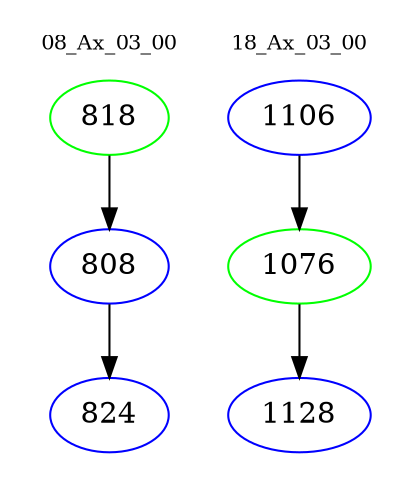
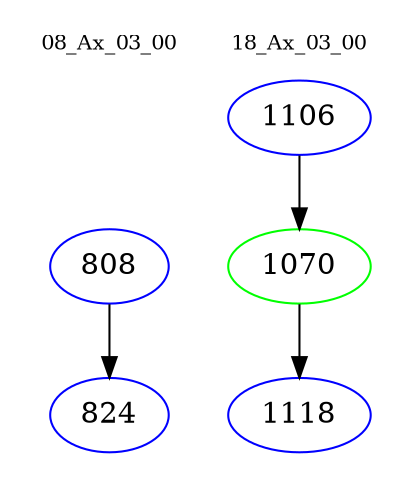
(109, 118) -> none
(299, 266) -> (299, 266)
(299, 415) -> (299, 415)
